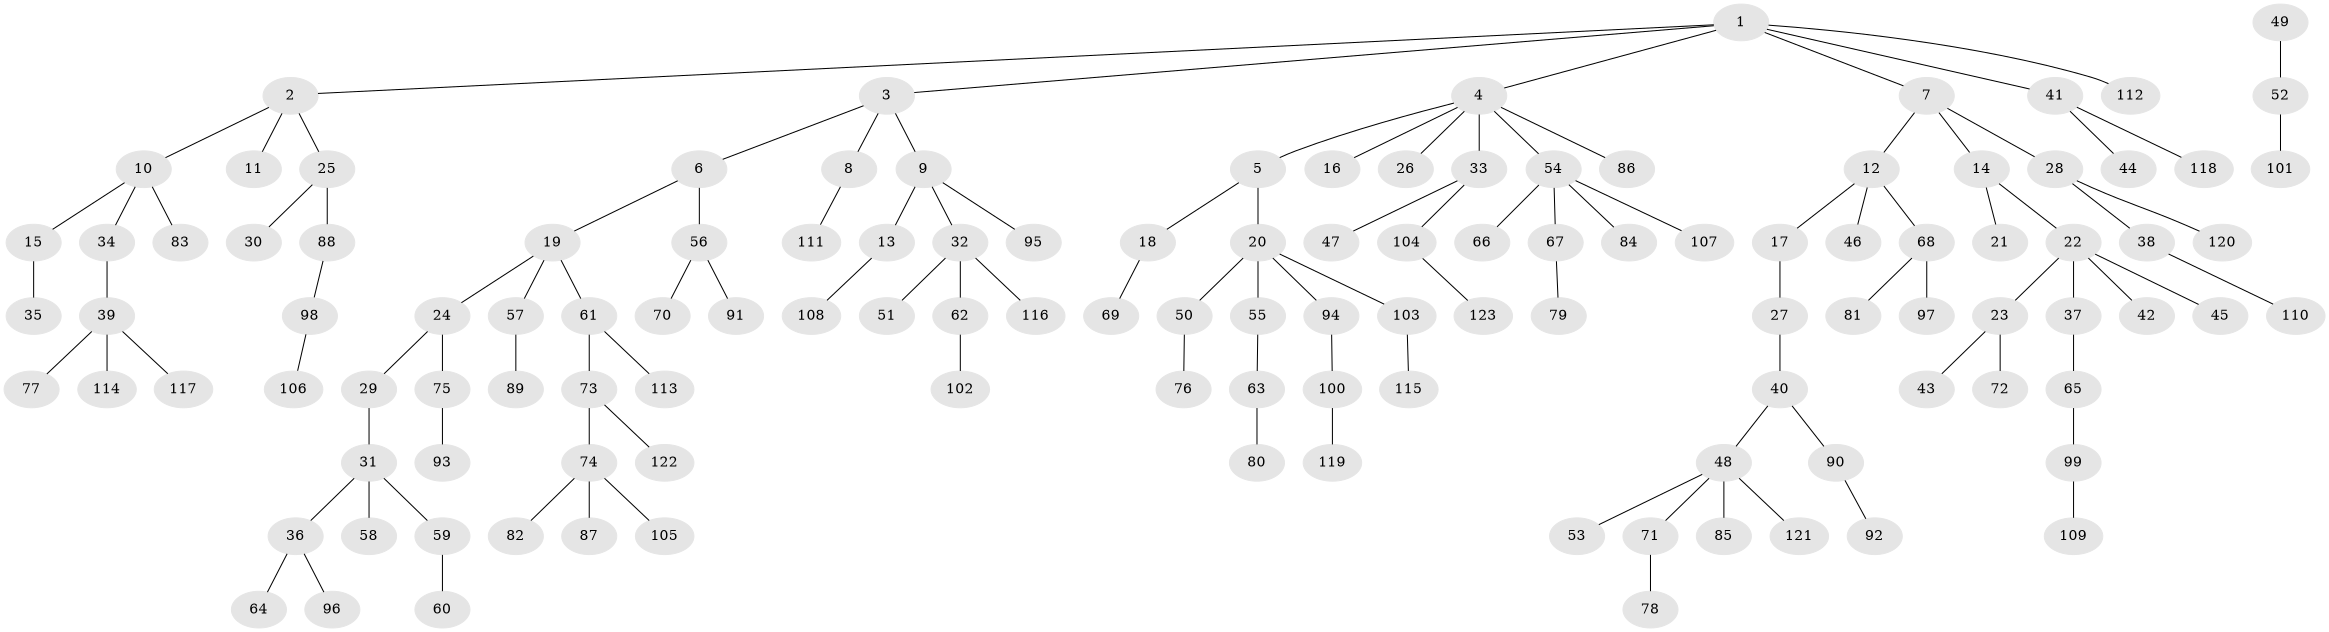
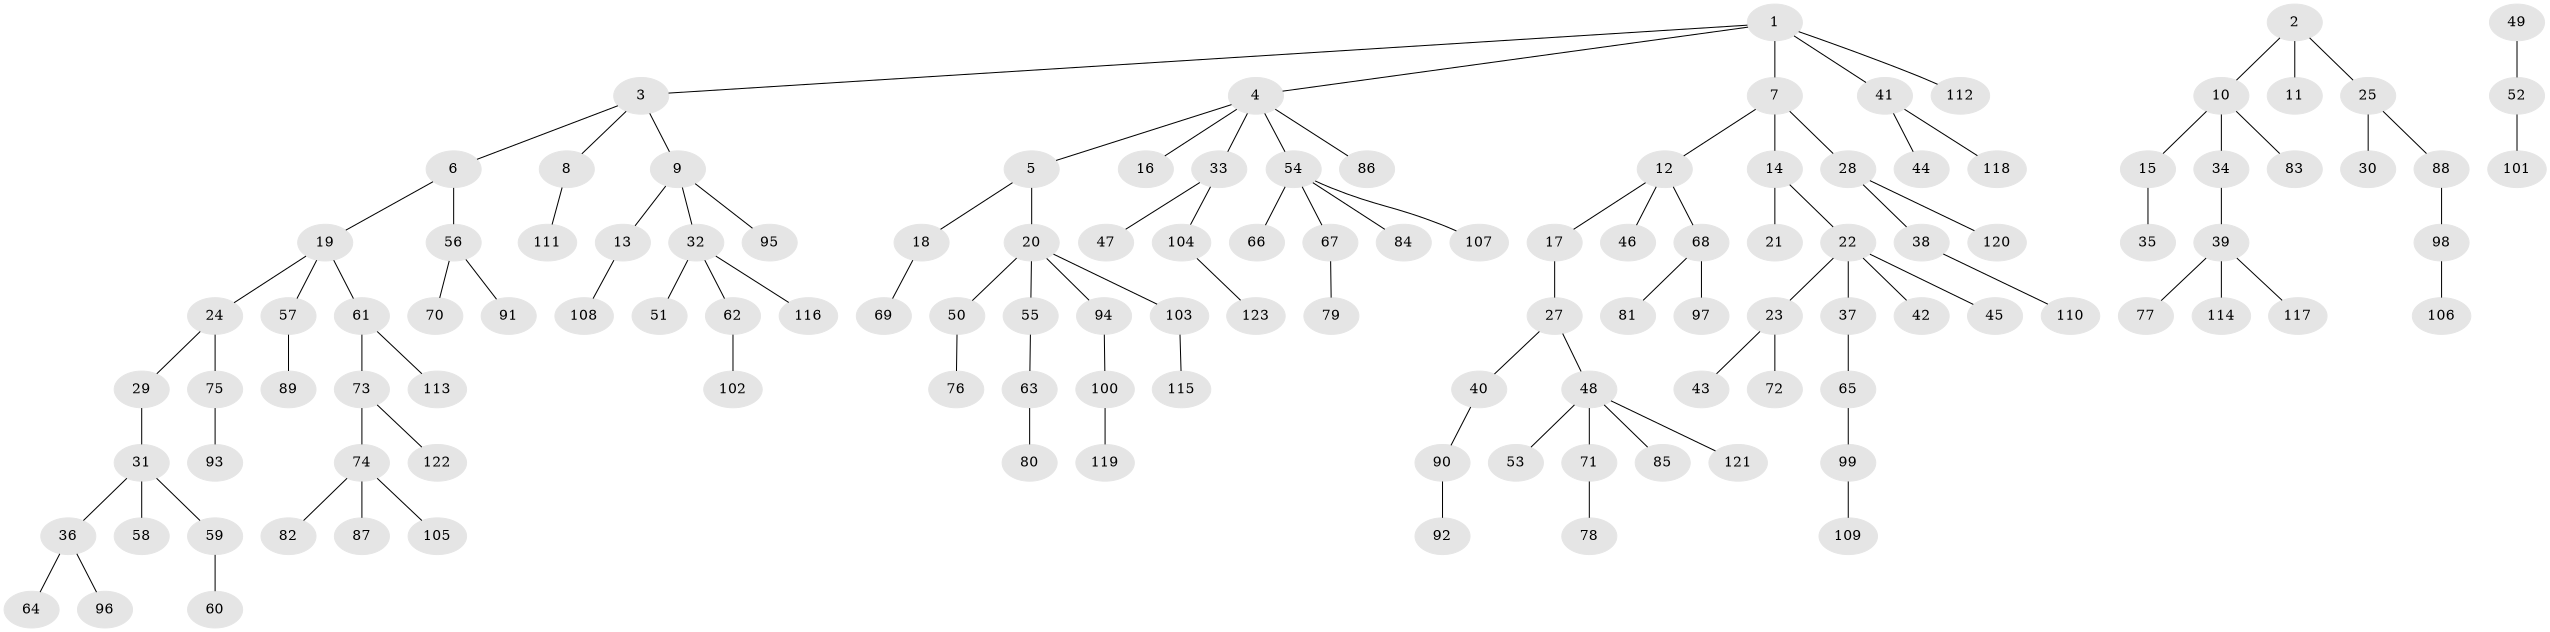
(1016, 59) -> none
(1406, 169) -> none
(1752, 426) -> (1572, 353)
